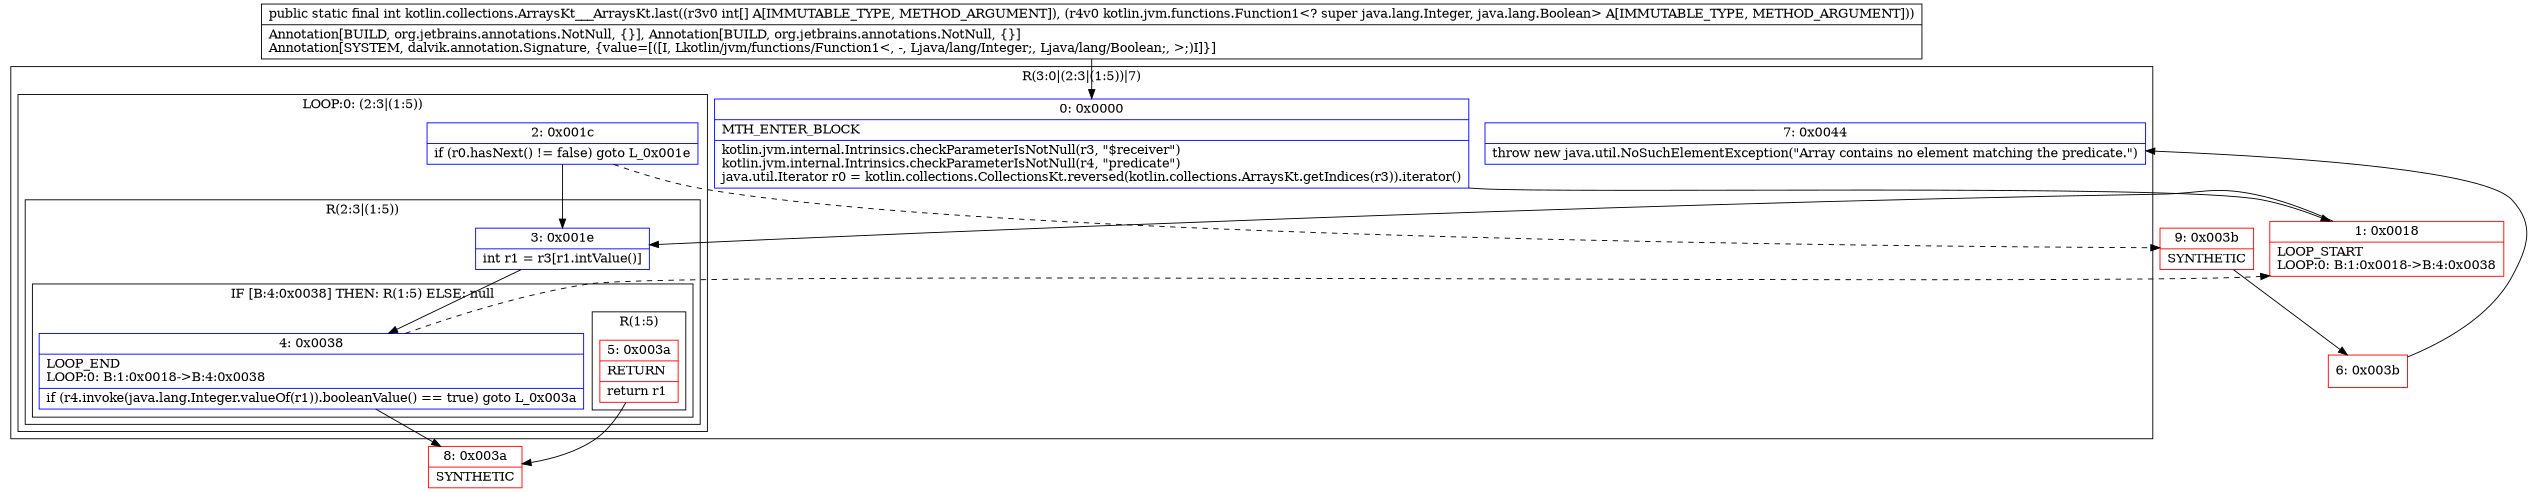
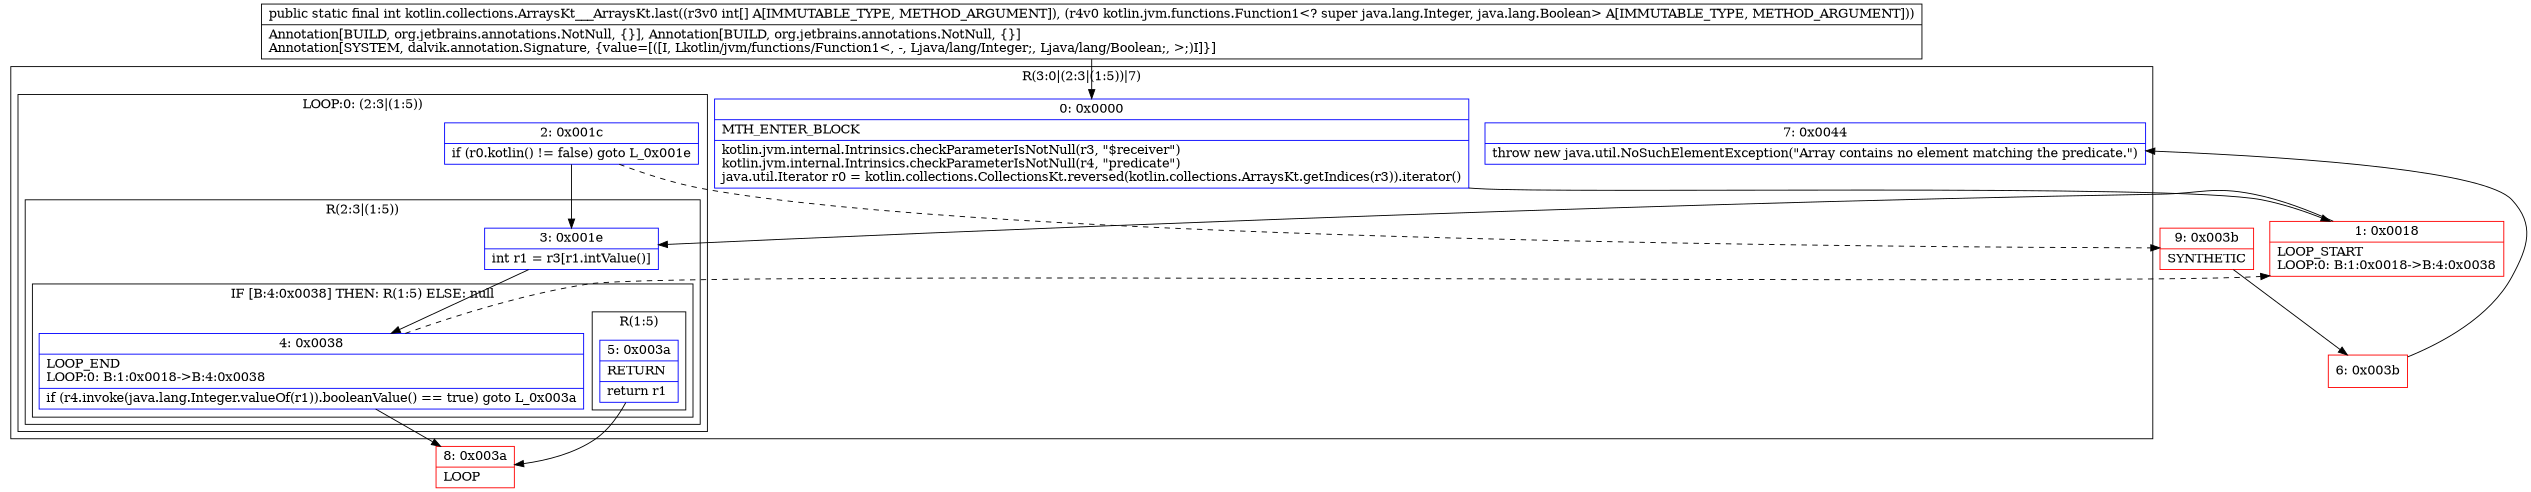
(562, 153) -> (572, 153)
(639, 371) -> (639, 371)
(475, 477) -> (462, 477)
